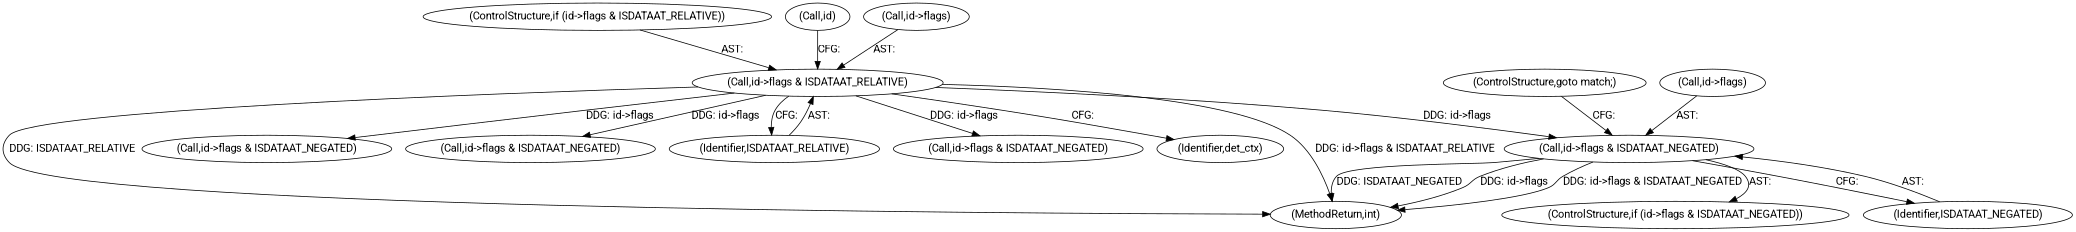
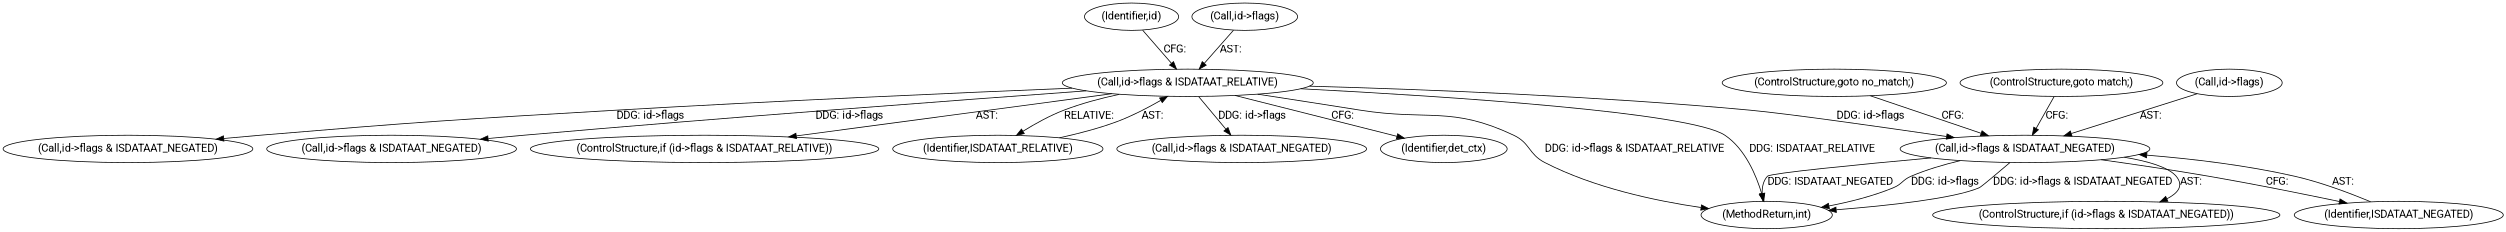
(818, 17) -> (1132, 17)
(704, 49) -> (954, 115)
none -> (1834, 83)
(788, 116) -> (1091, 116)
